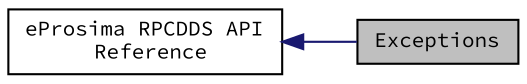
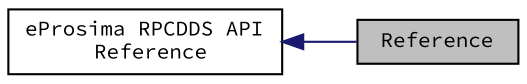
(438, 42) -> (438, 42)
